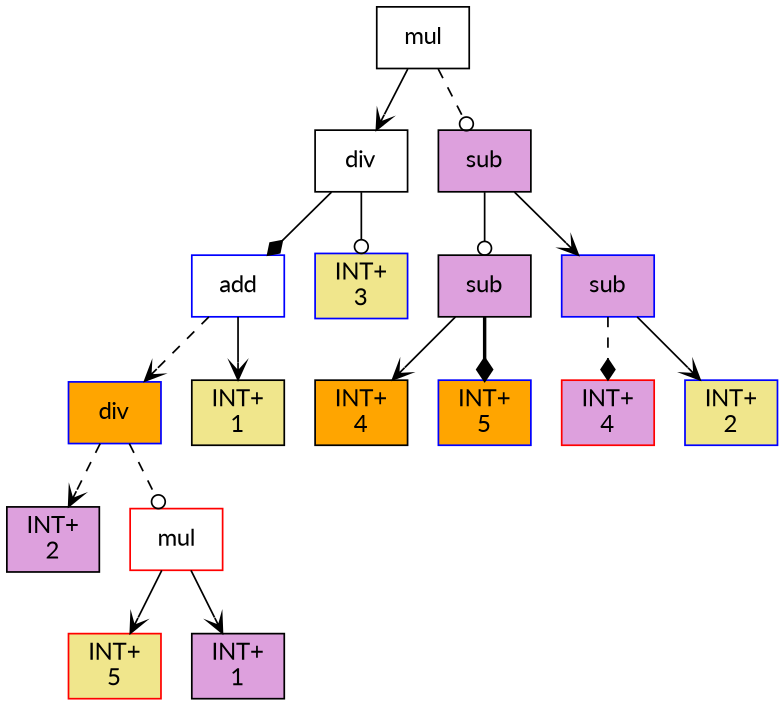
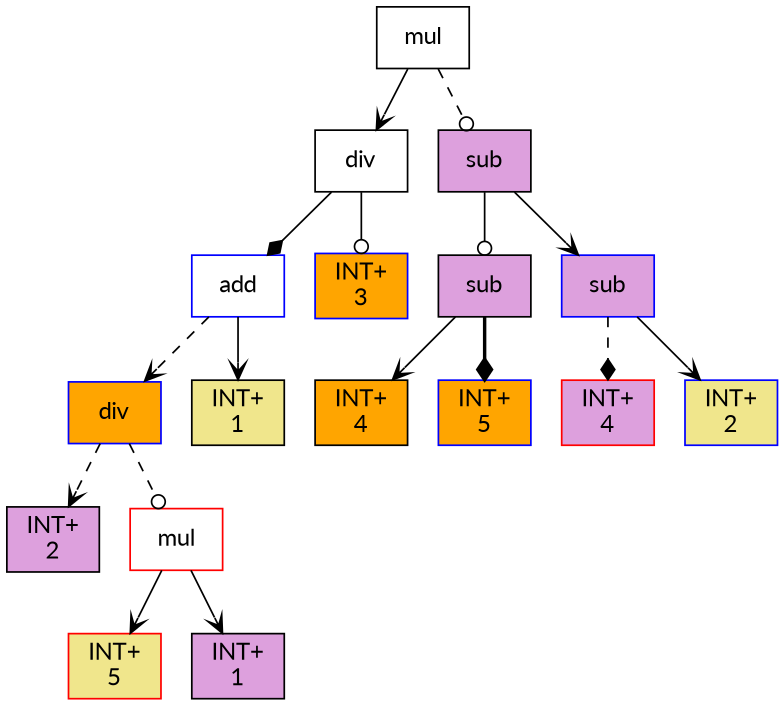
(361, 286) -> (361, 286)
